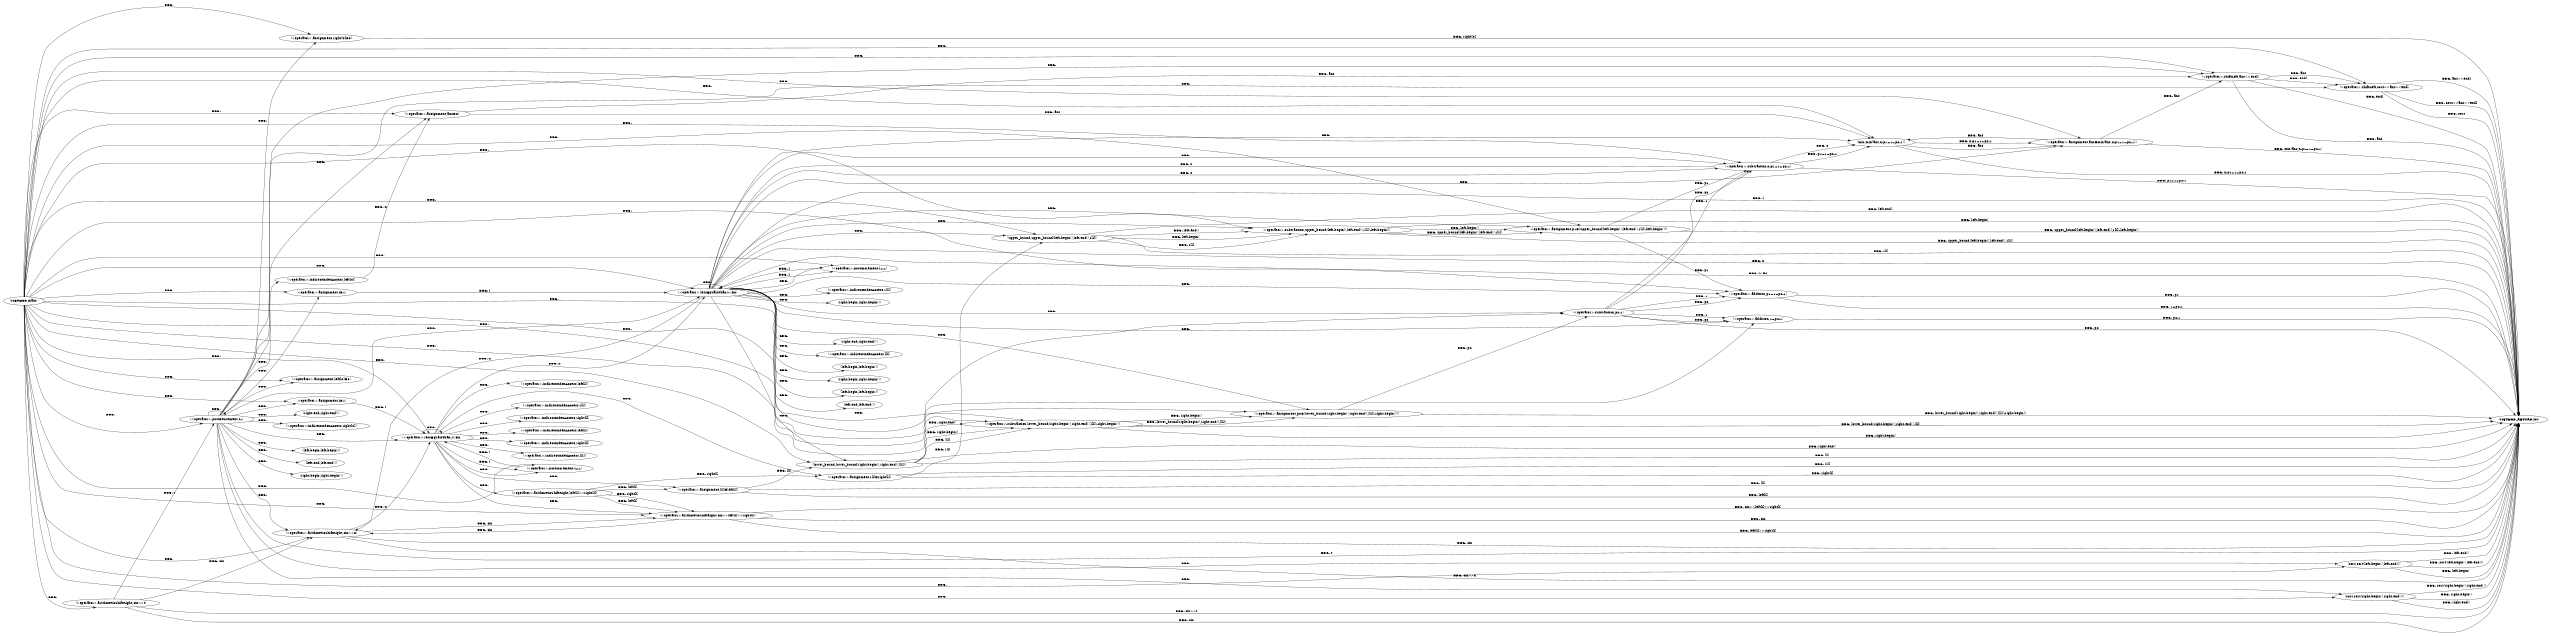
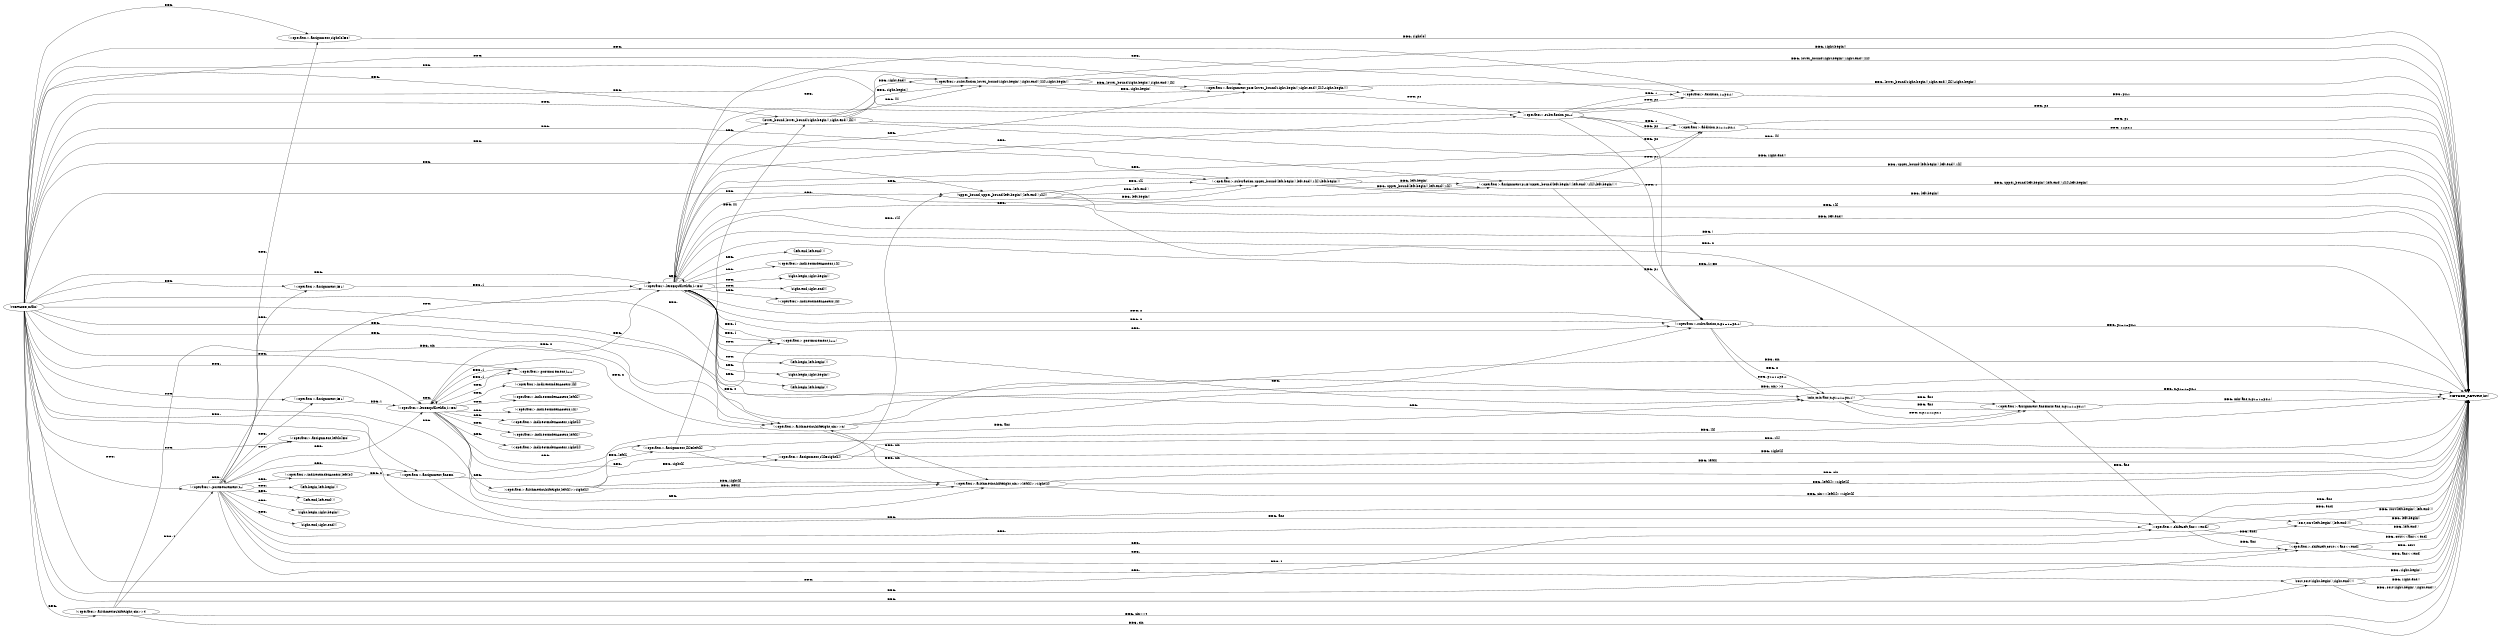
(322, 426) -> none
(247, 482) -> none
